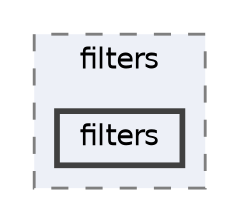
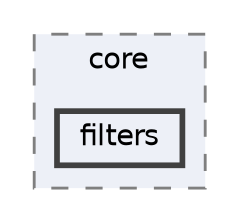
(120, 61) -> (120, 61)
